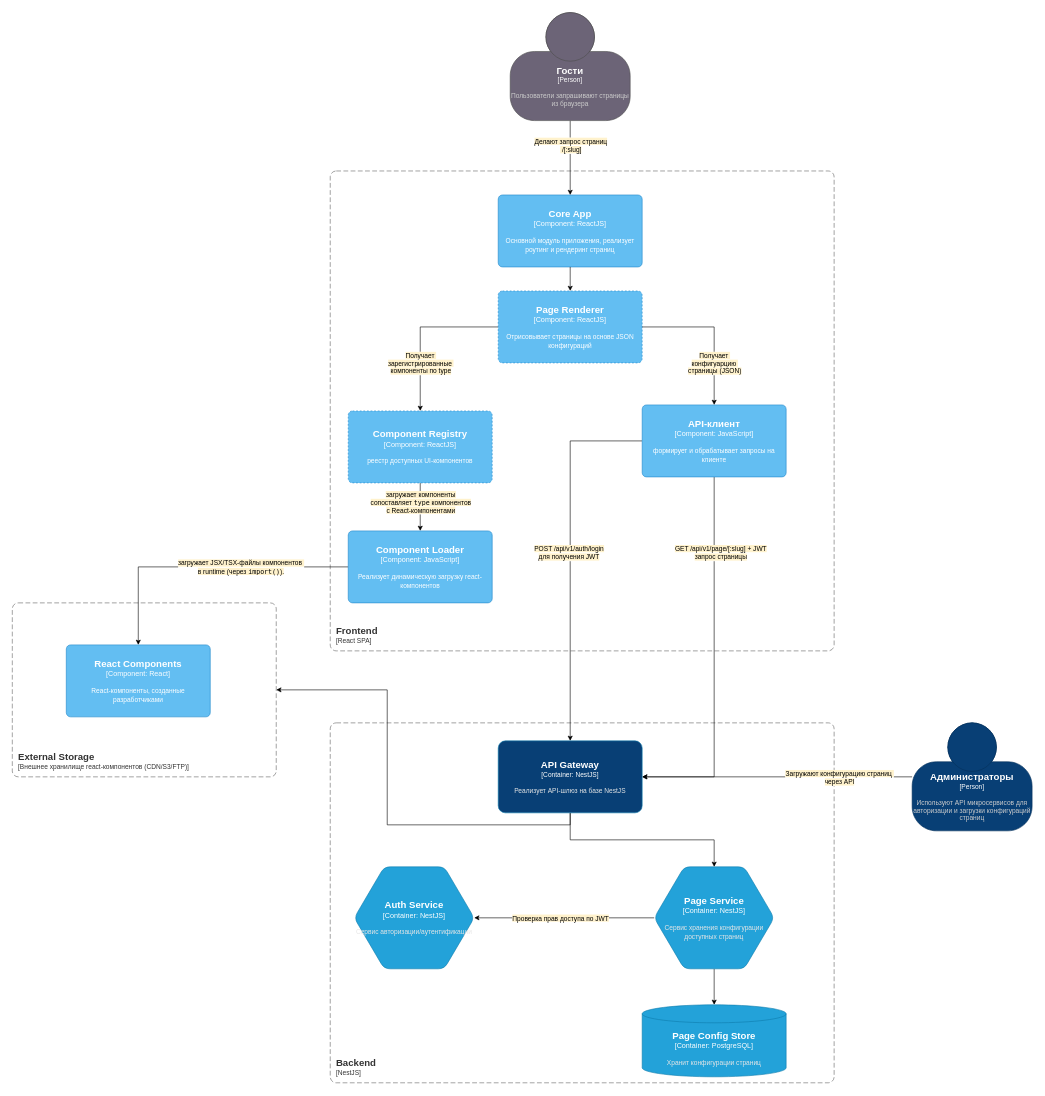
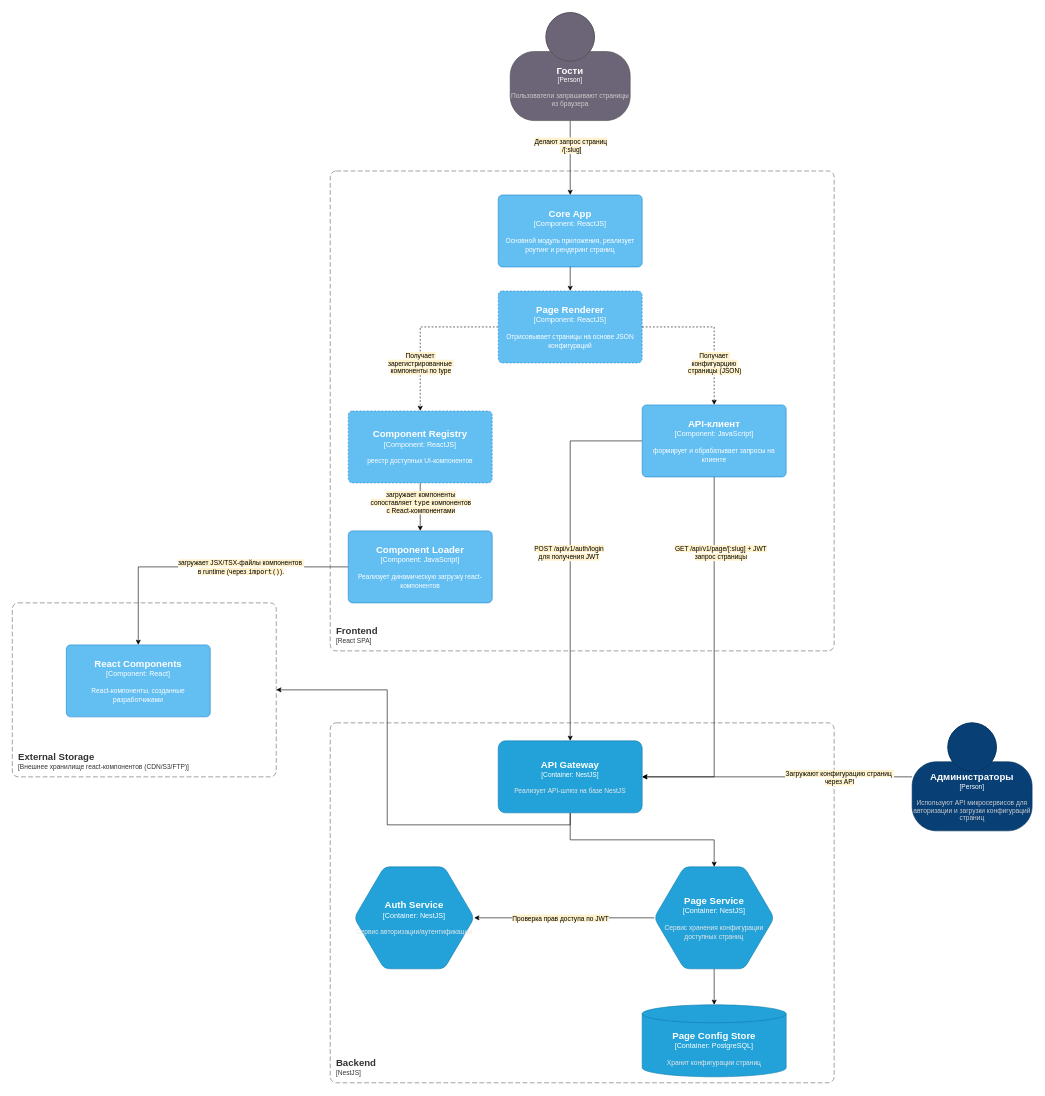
(447, 327) -> (447, 327)
(691, 327) -> (691, 327)
(570, 777) -> (570, 777)
